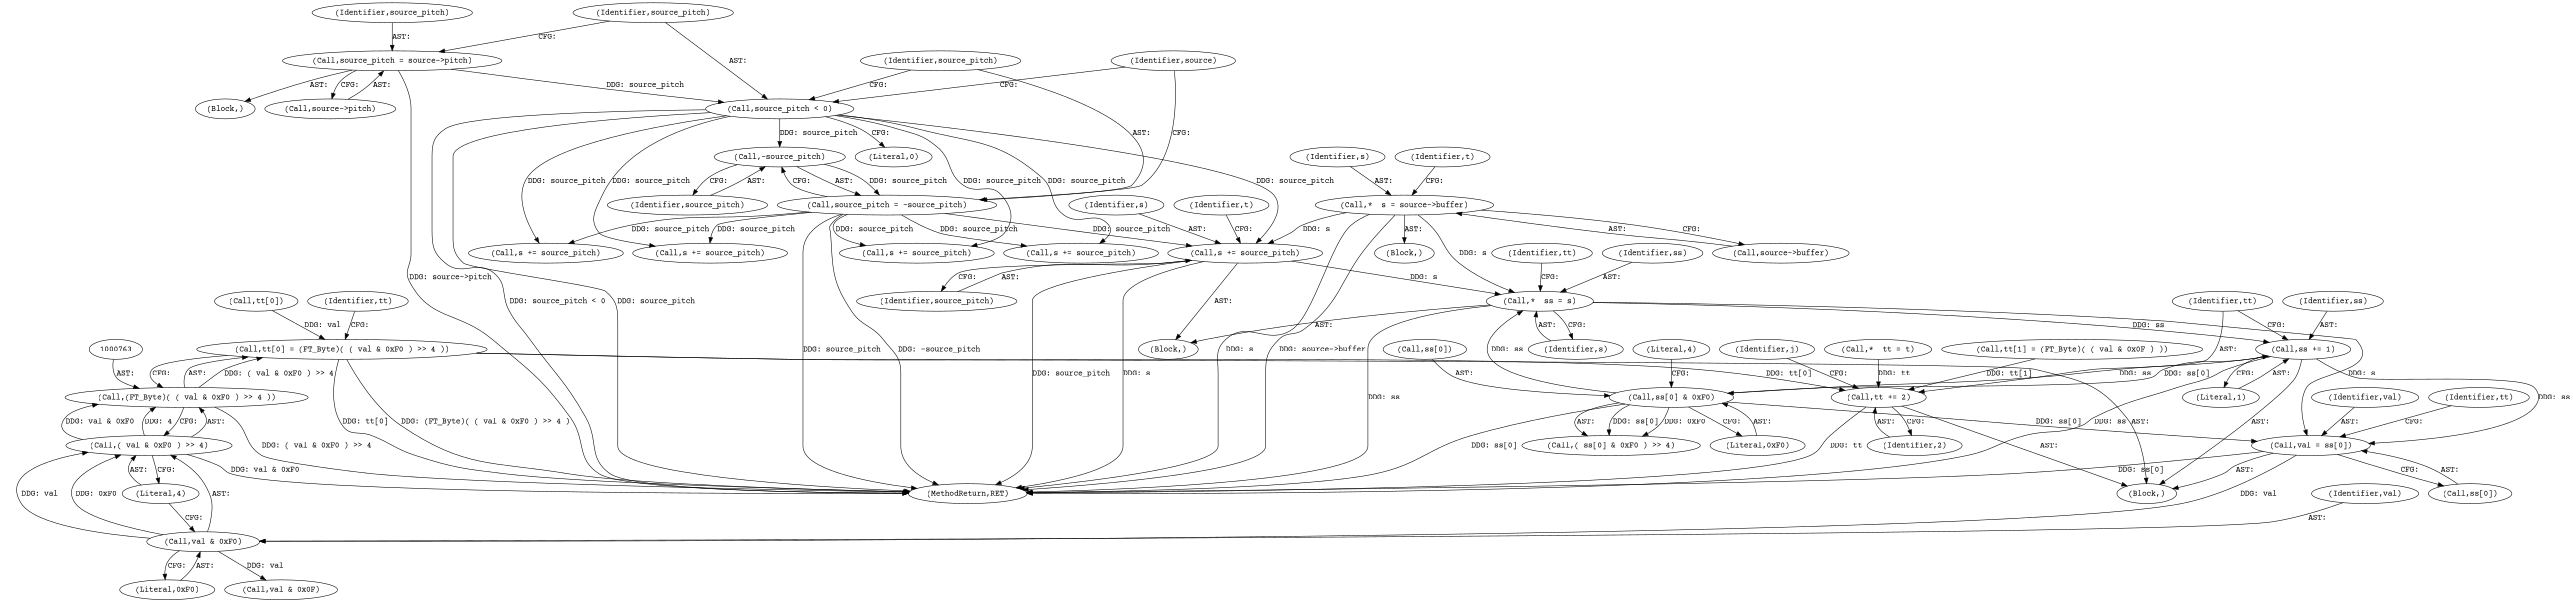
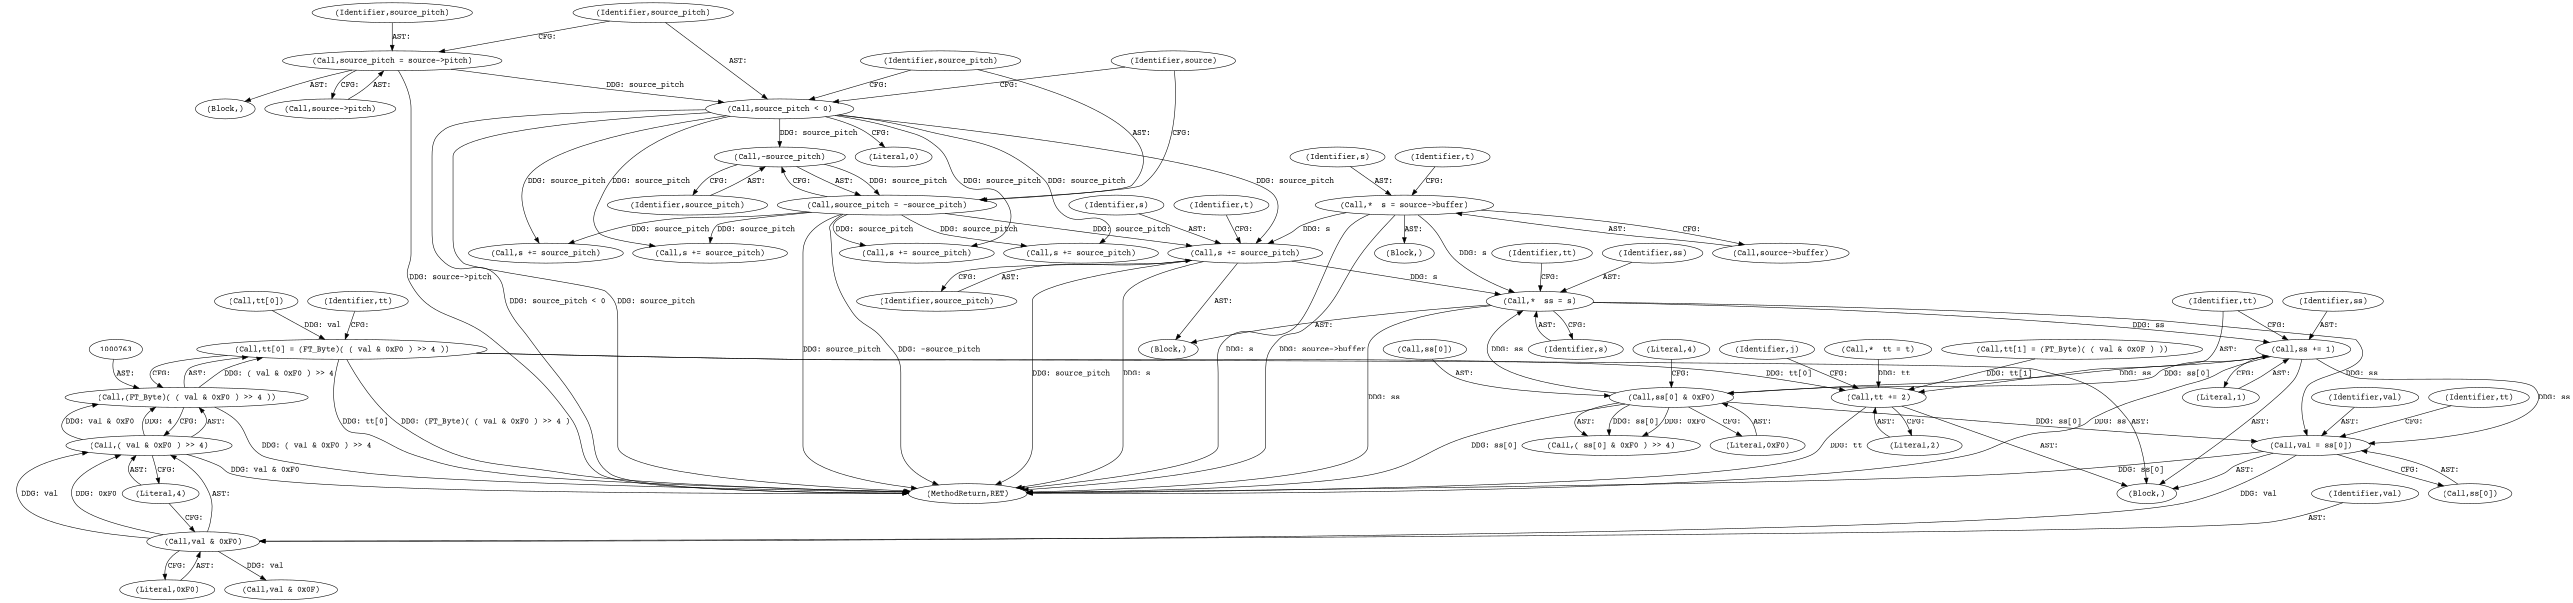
(2362, 373) -> (2362, 373)
(1915, 446) -> (1915, 446)
